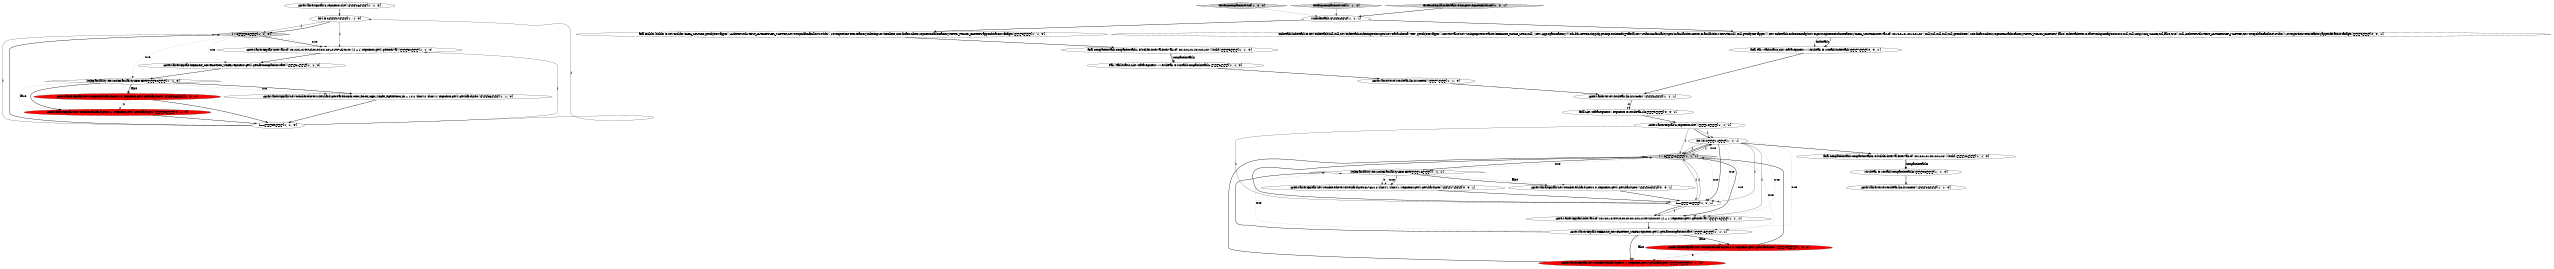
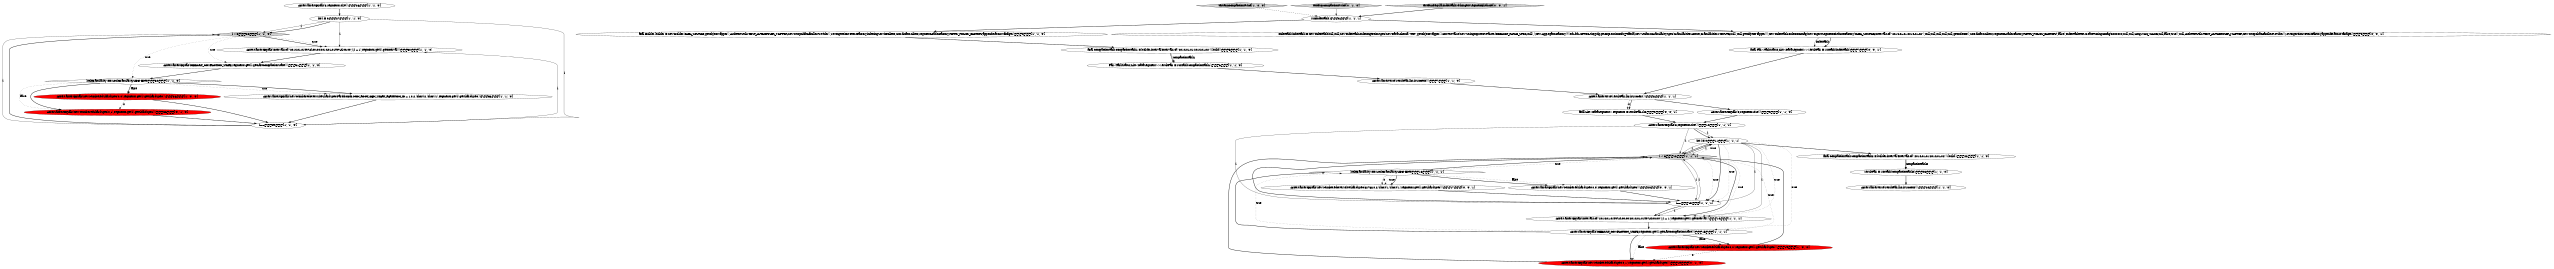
none -> (1752, 112)
(644, 119) -> (570, 116)
